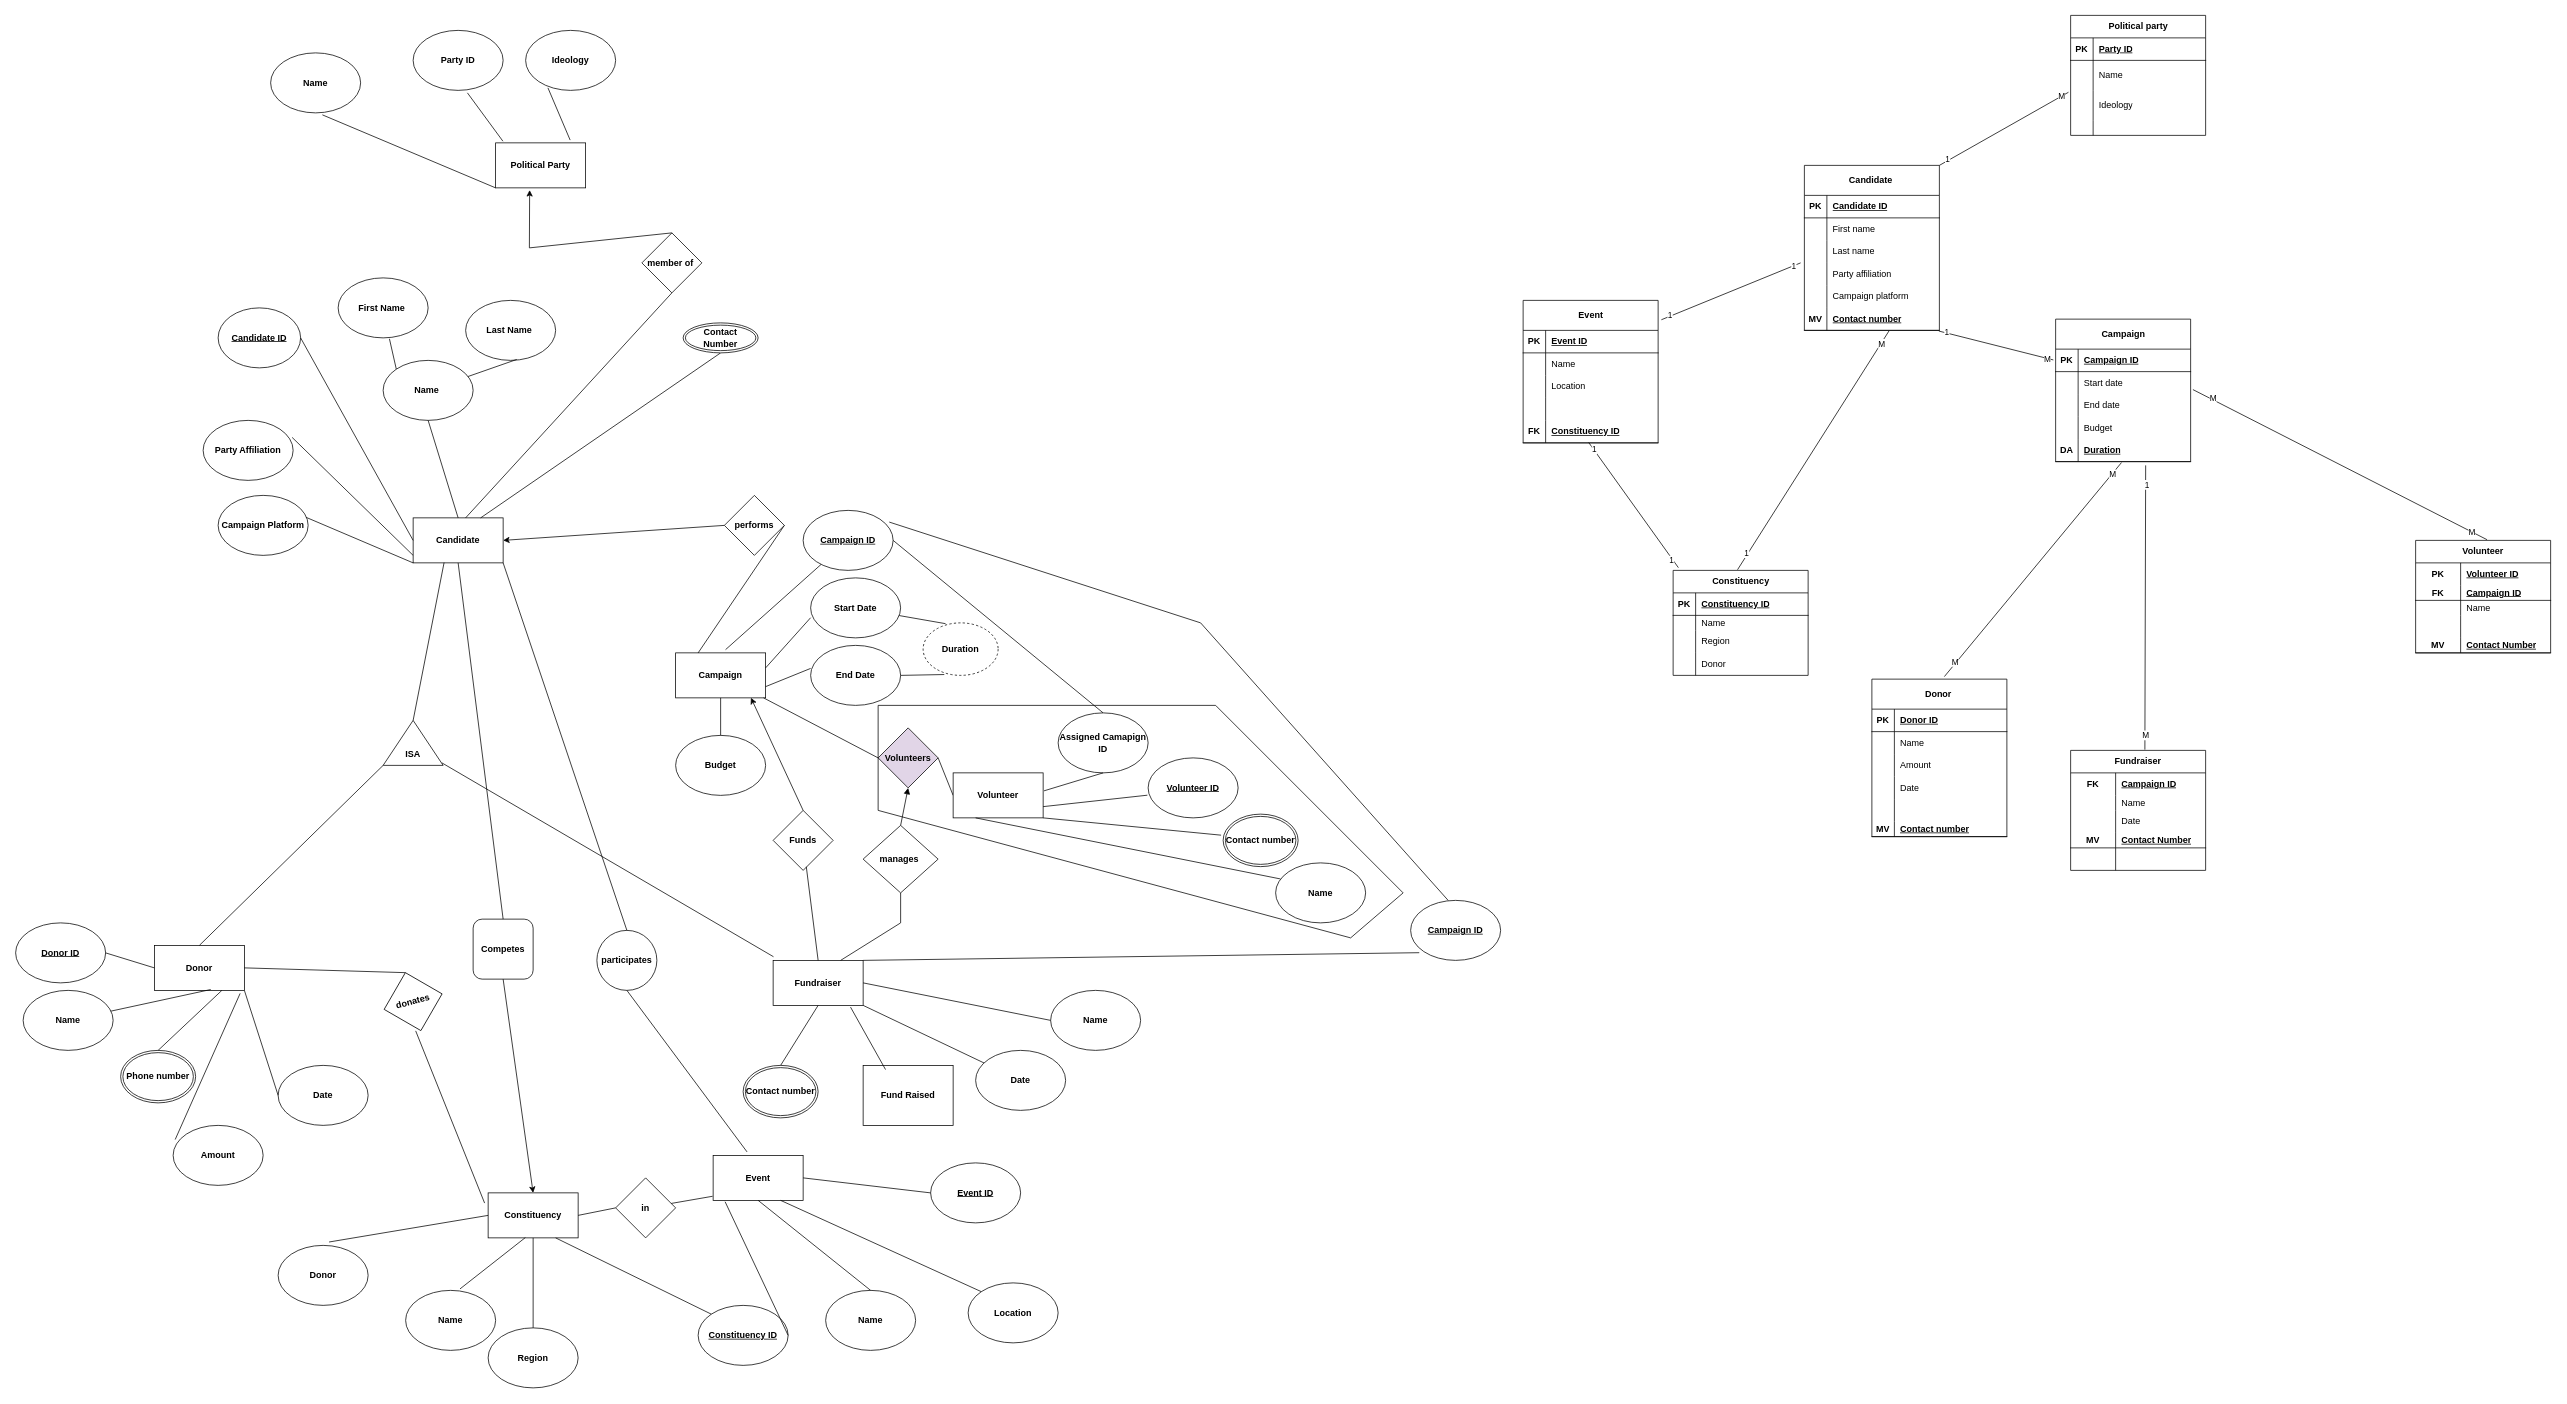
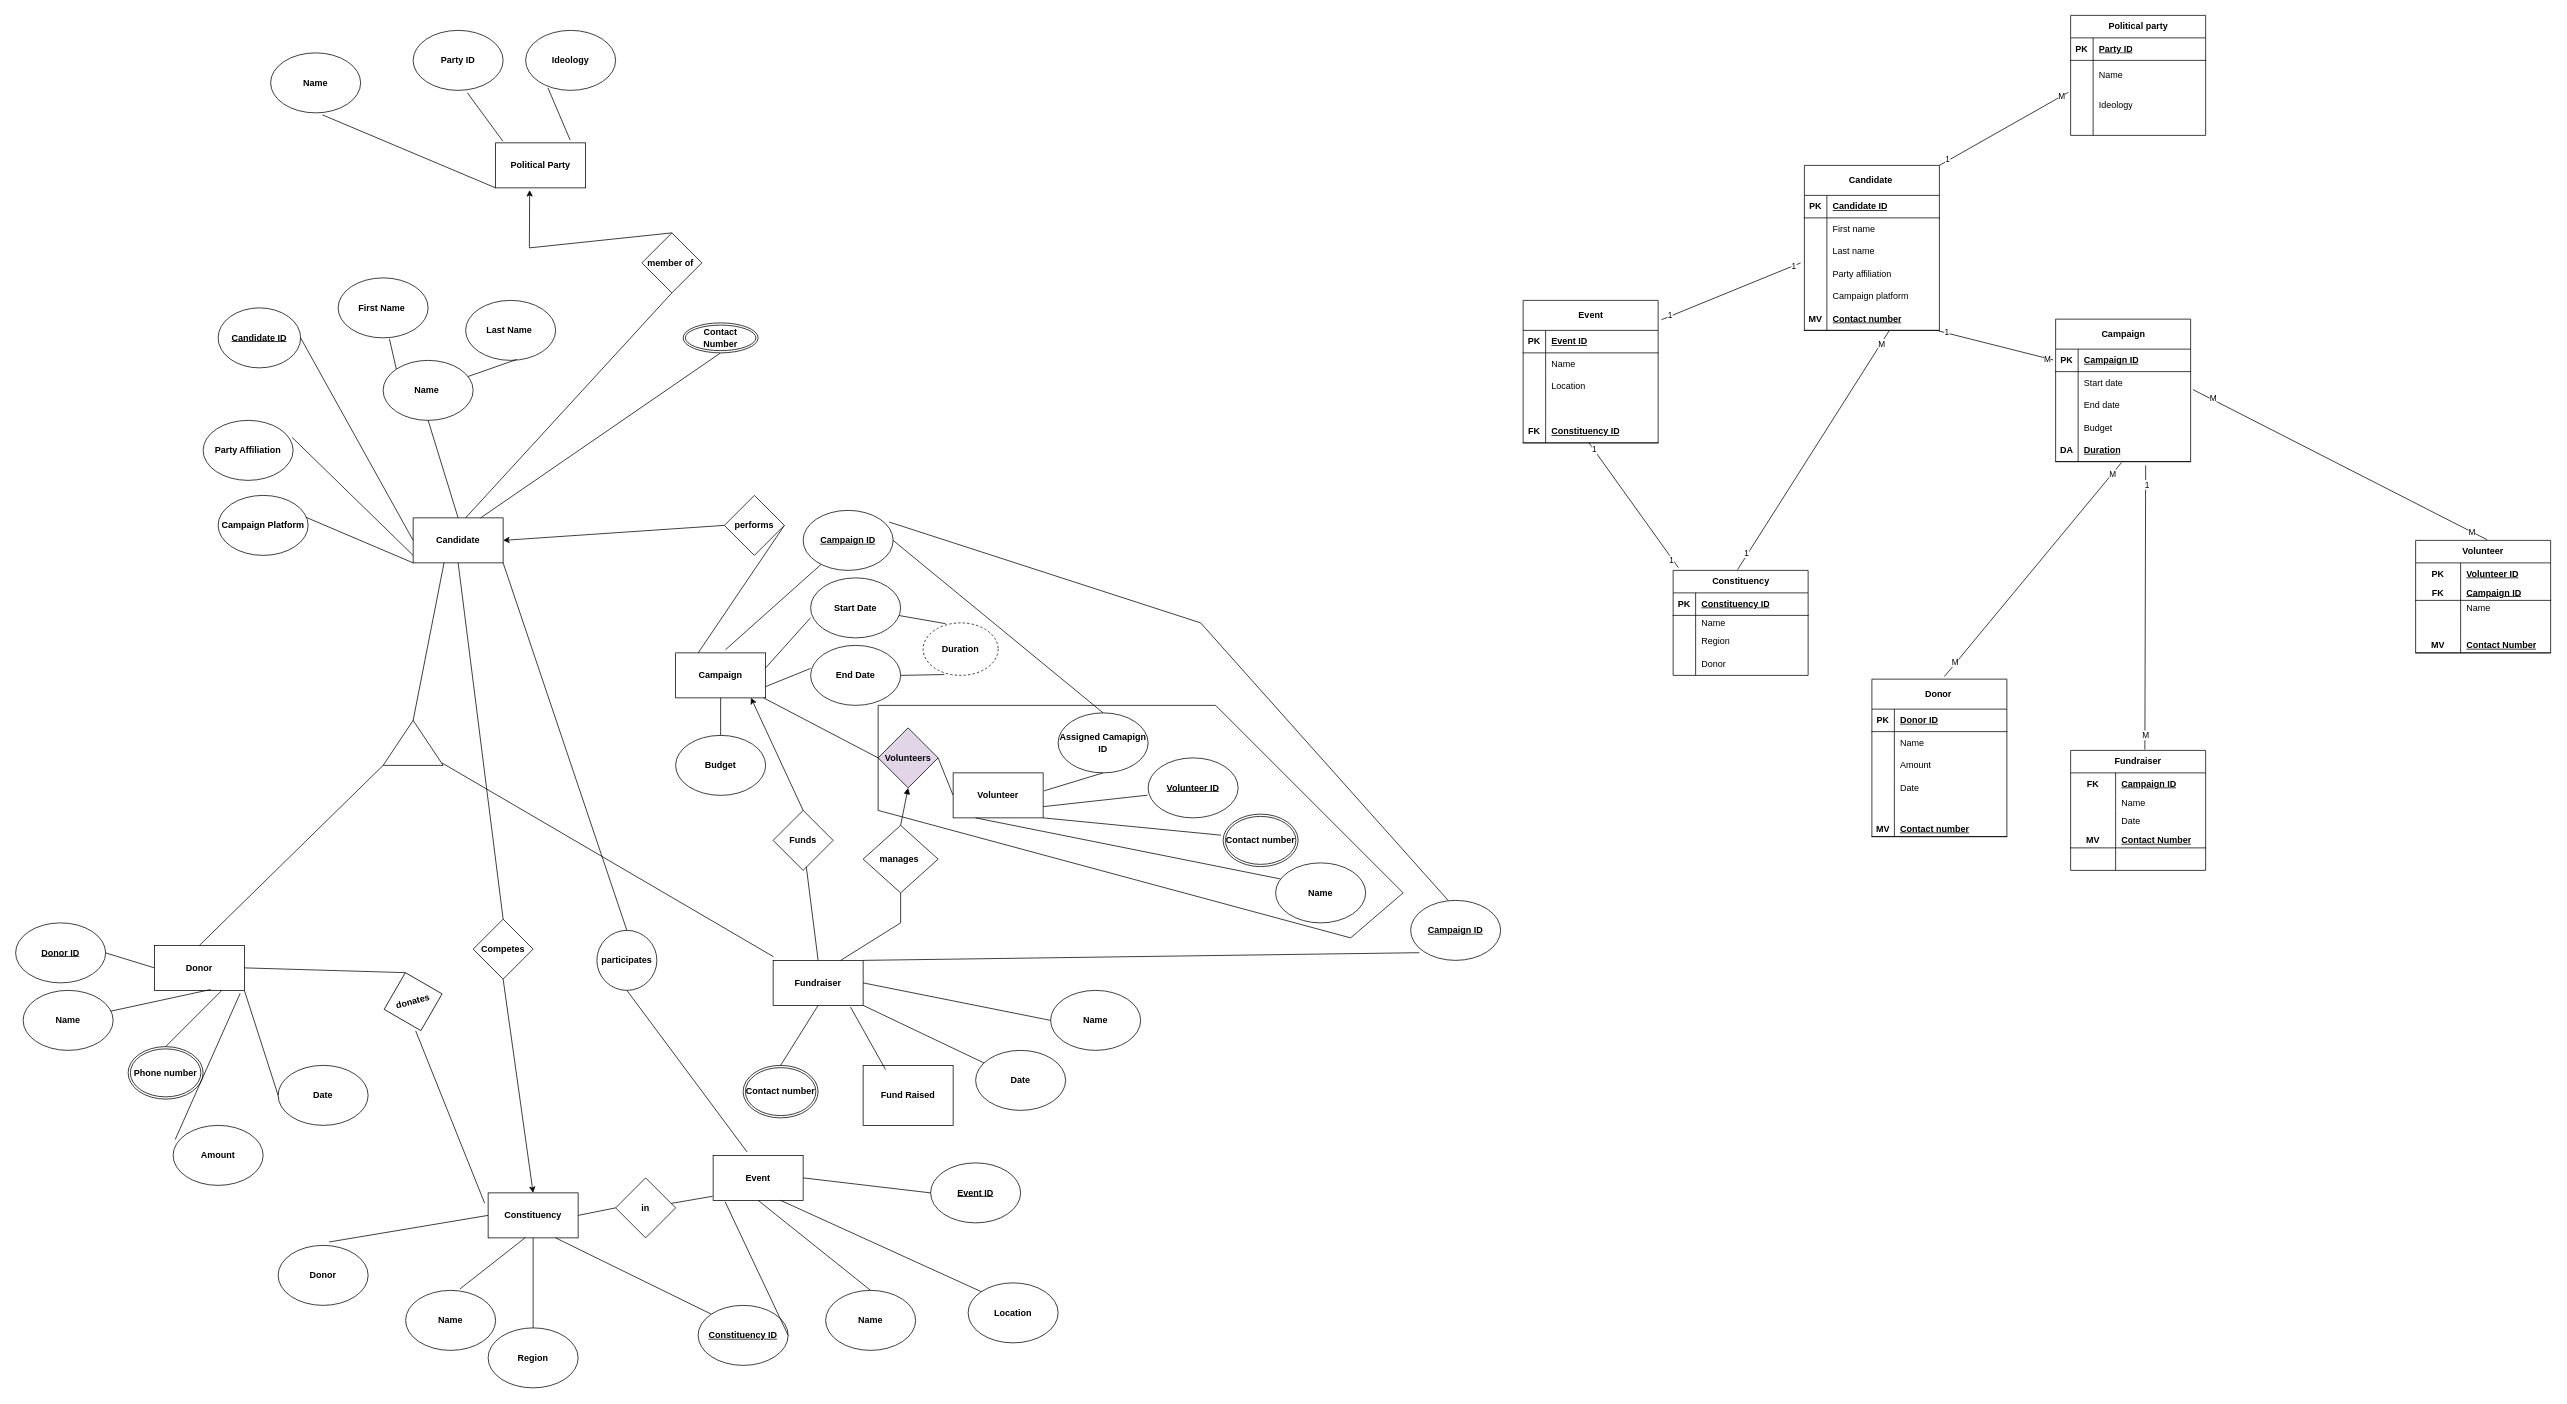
(413, 754) -> none
(503, 949) -> (503, 949)
(158, 1077) -> (165, 1073)
